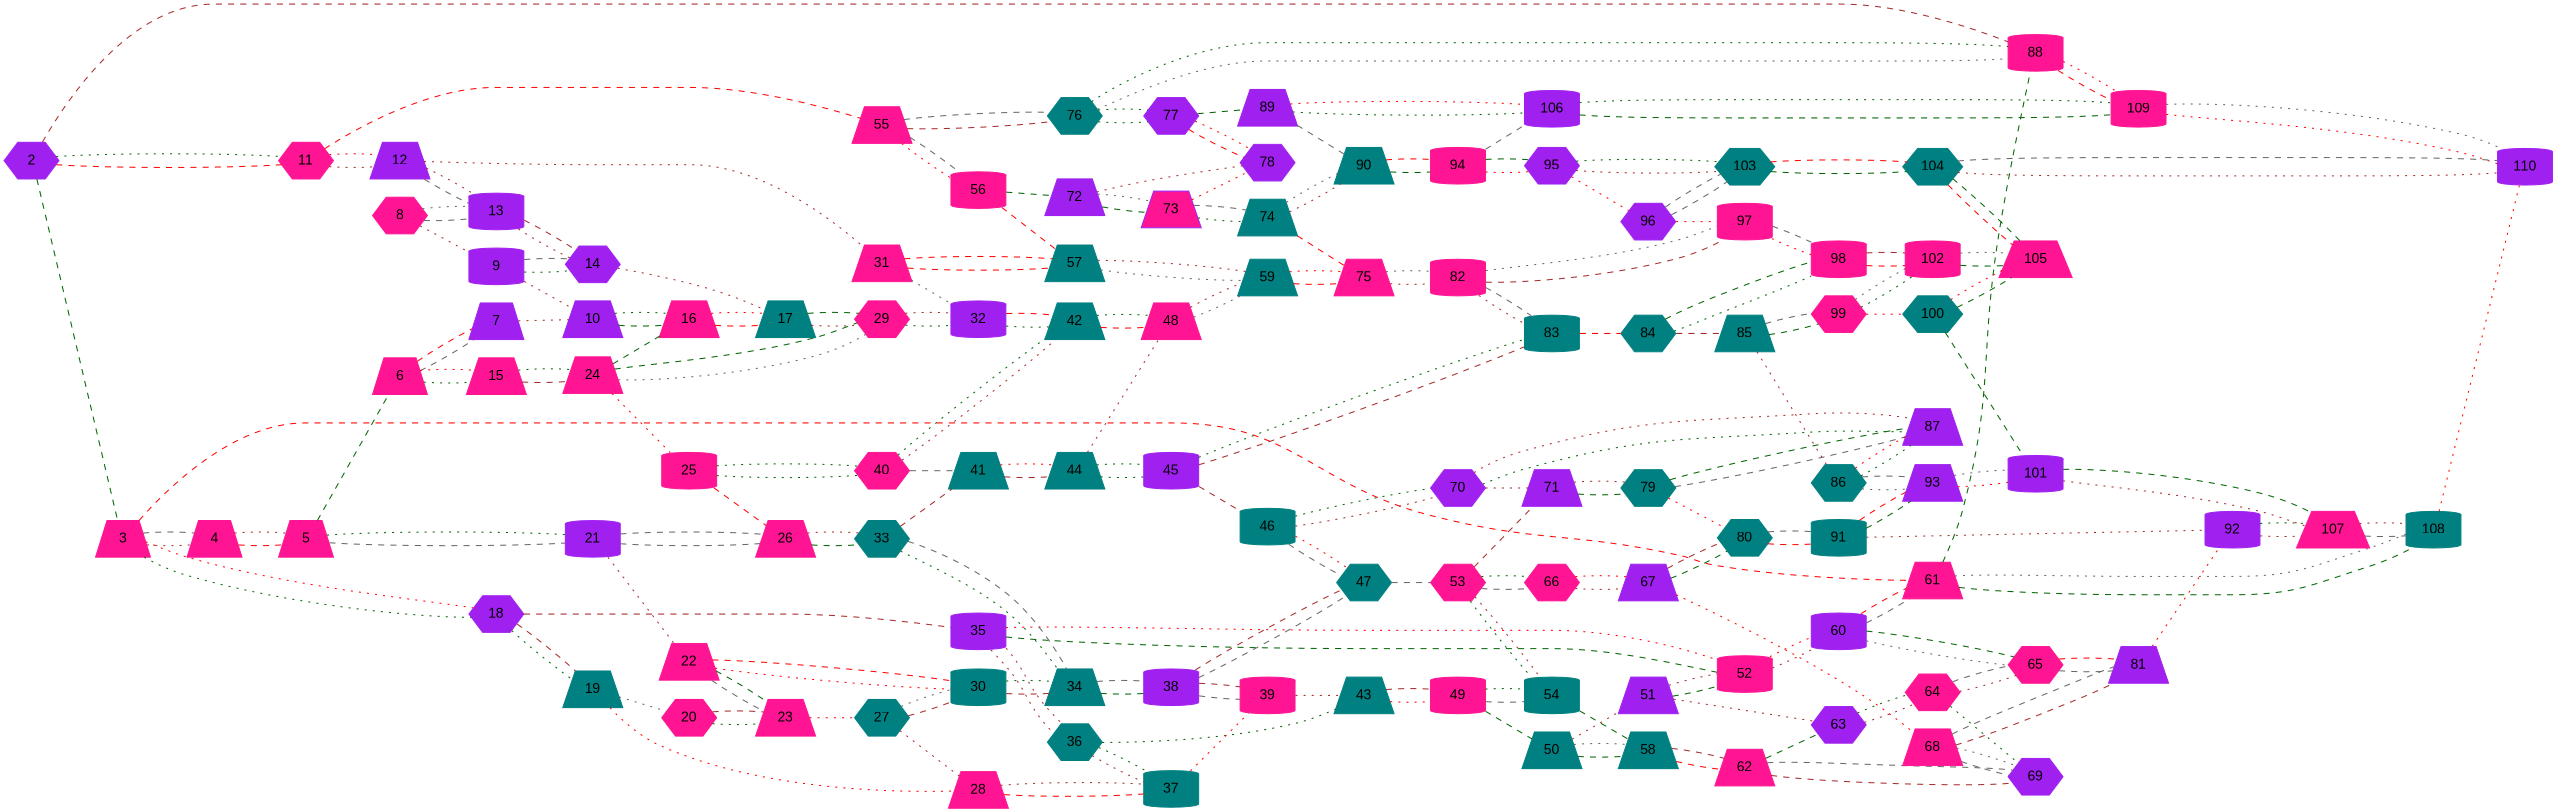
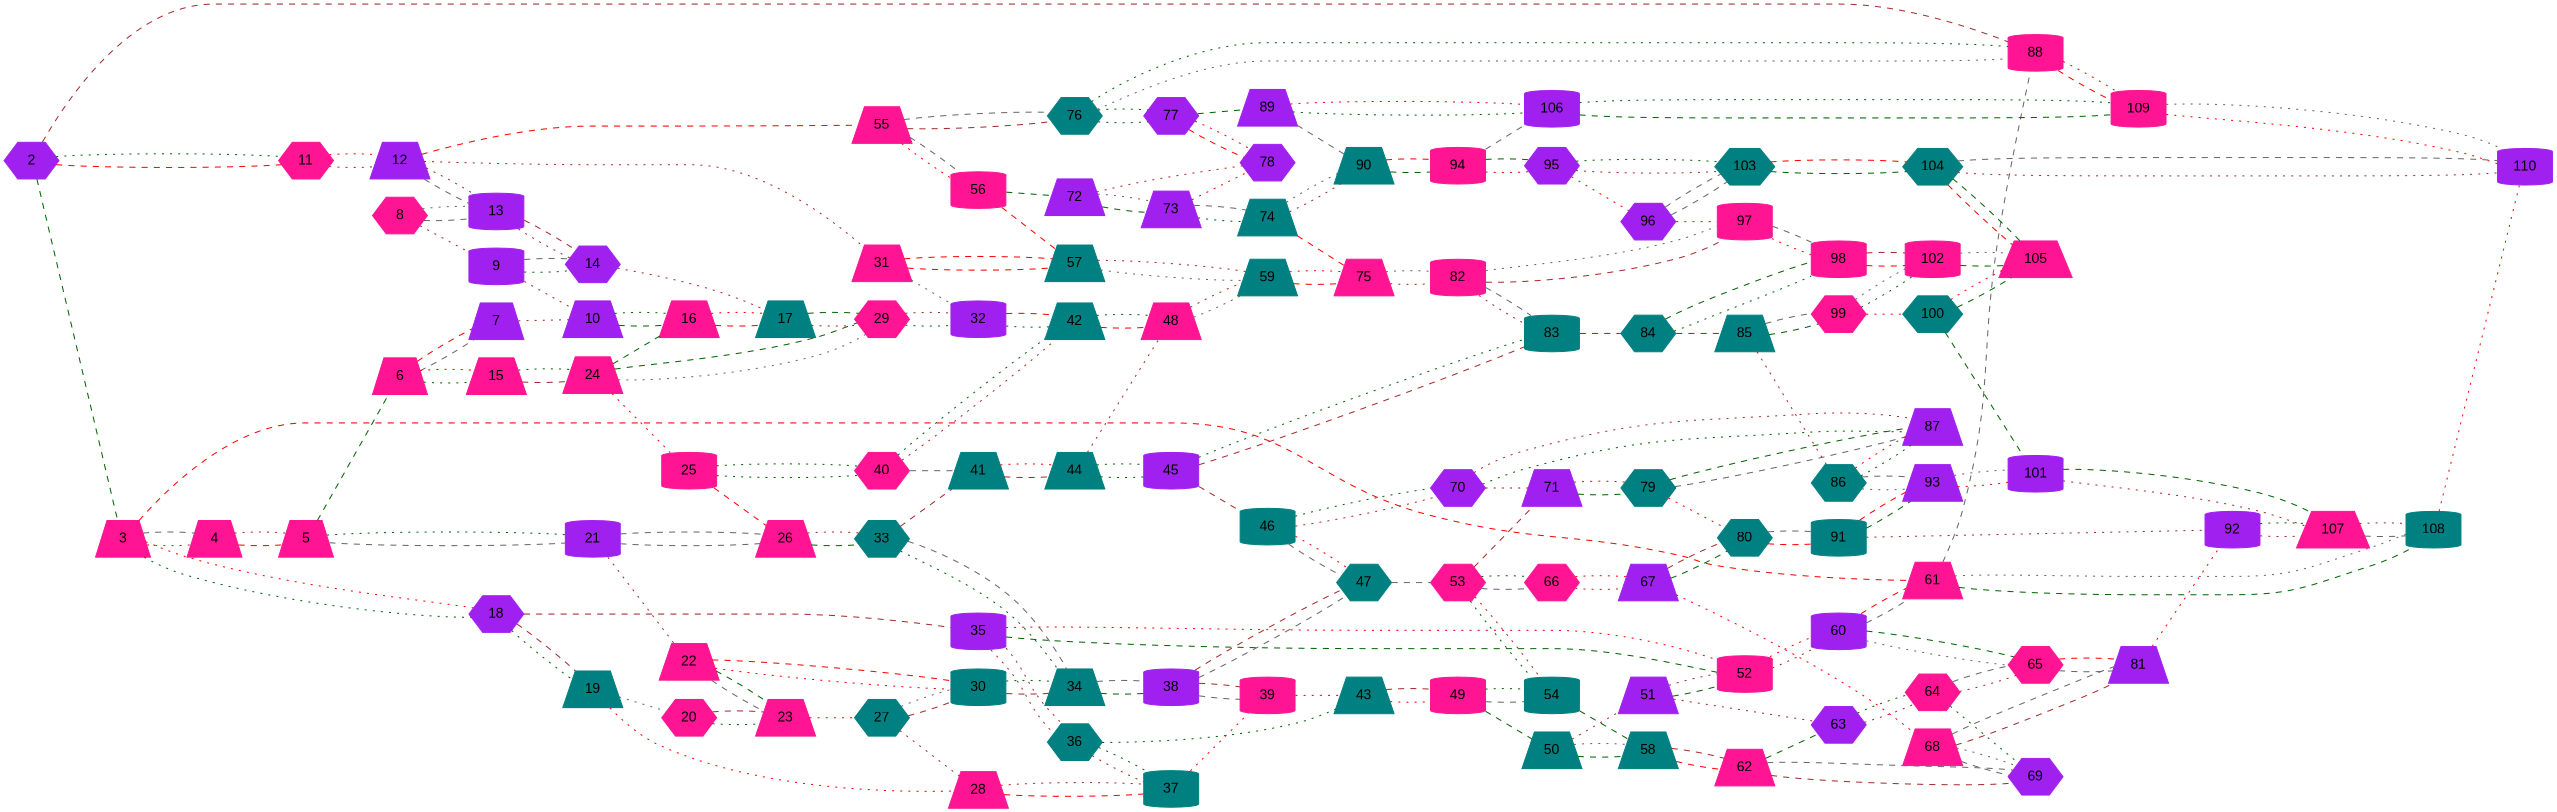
(588, 87) -> (638, 126)
(1171, 209) -> (1171, 209)
(1989, 318) -> (1989, 318)
